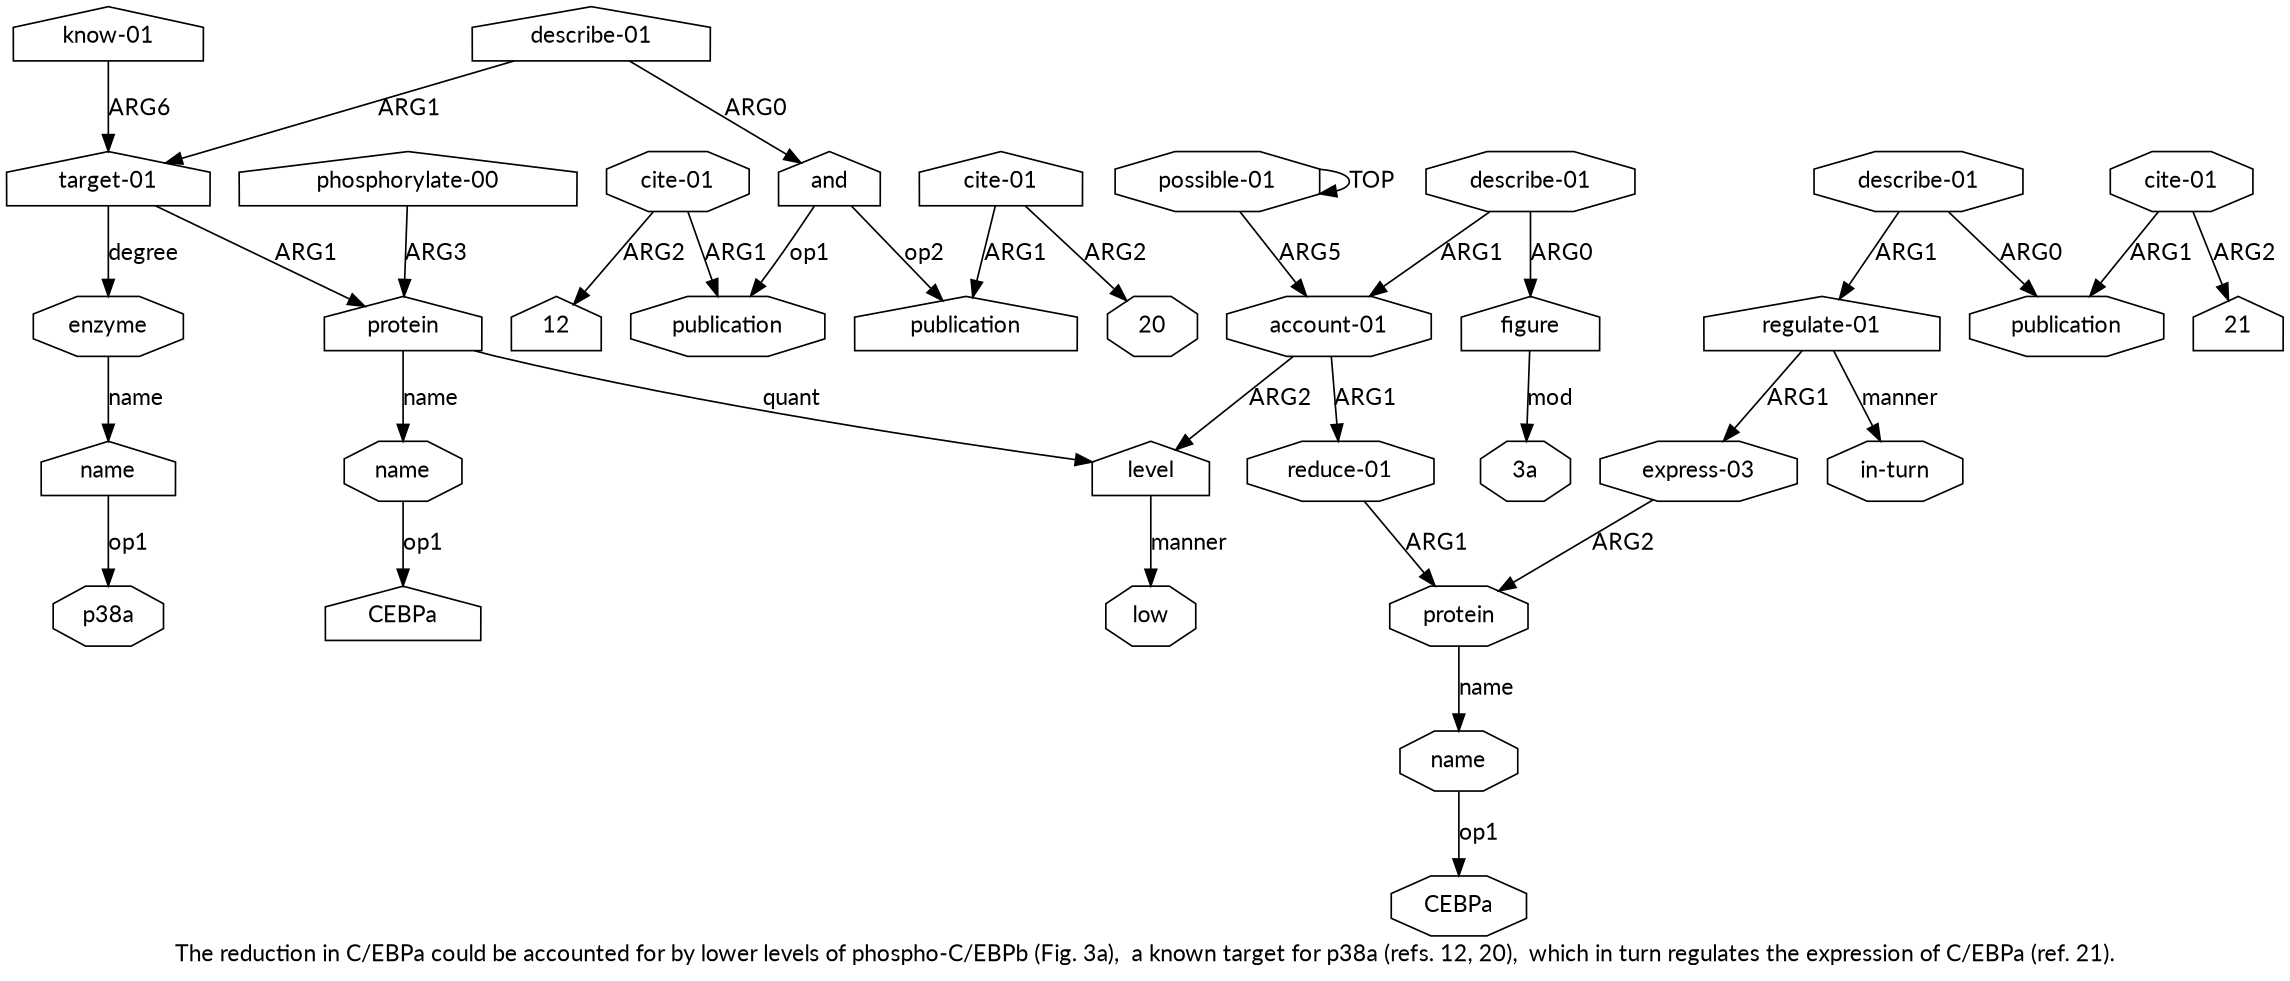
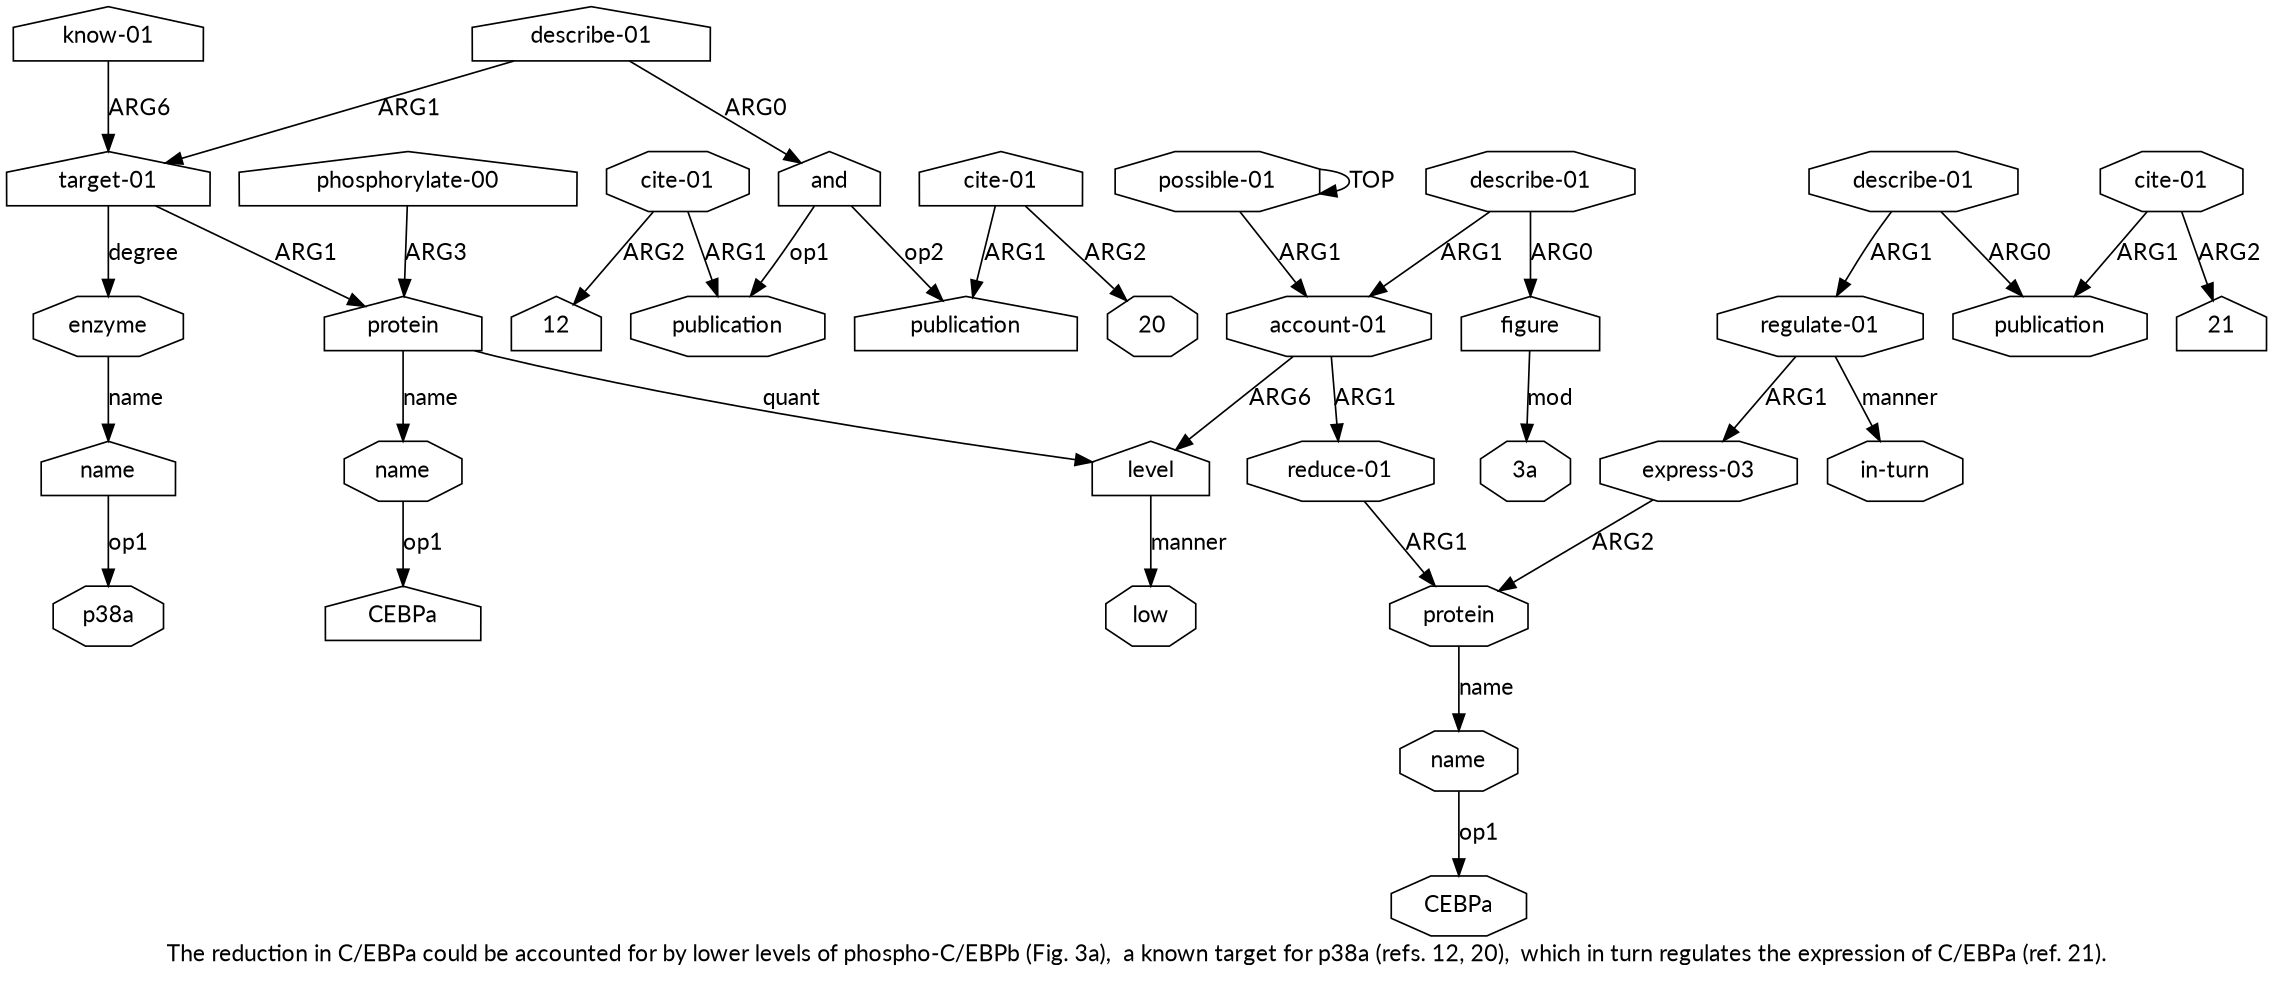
(1311, 254) -> (1311, 254)
(1822, 326) -> (1820, 326)
(1281, 399) -> (1281, 399)
